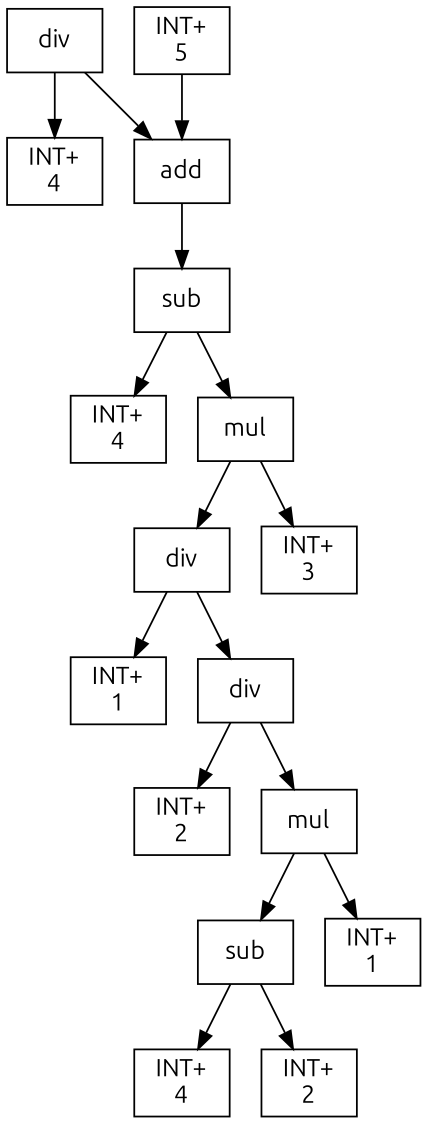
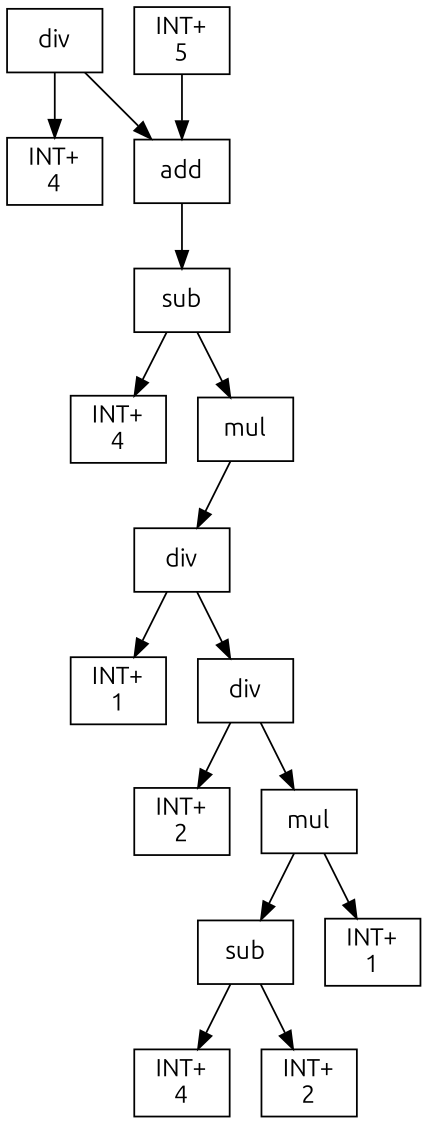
(309, 560) -> none
